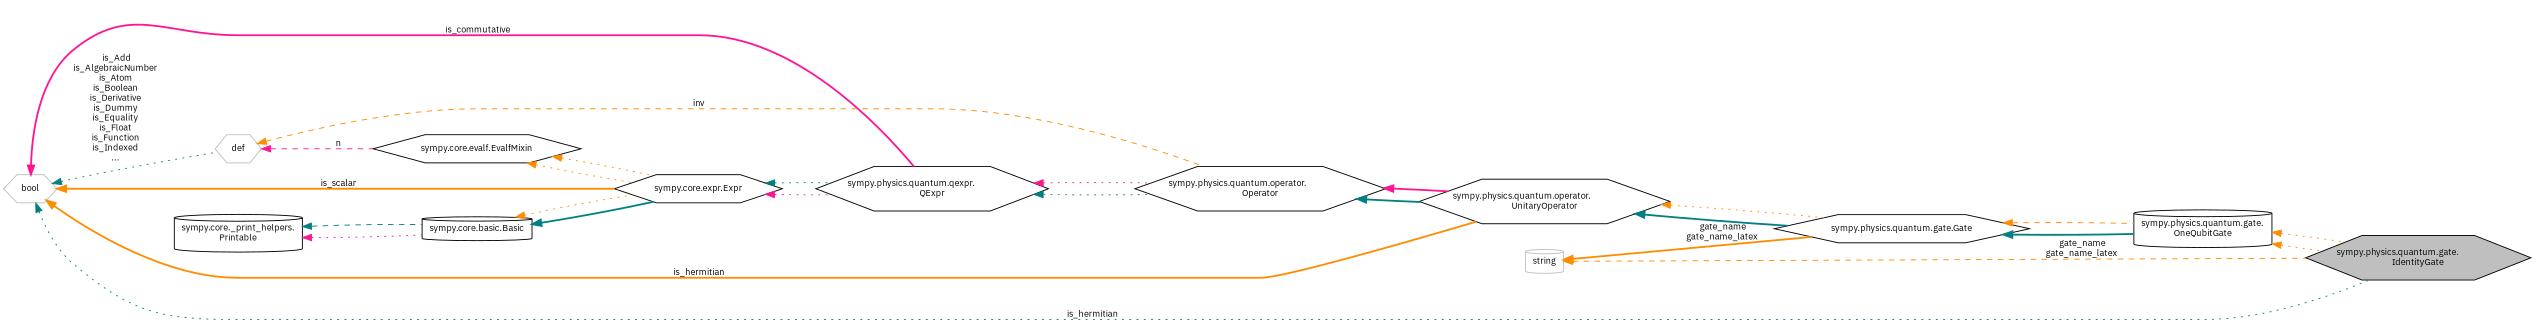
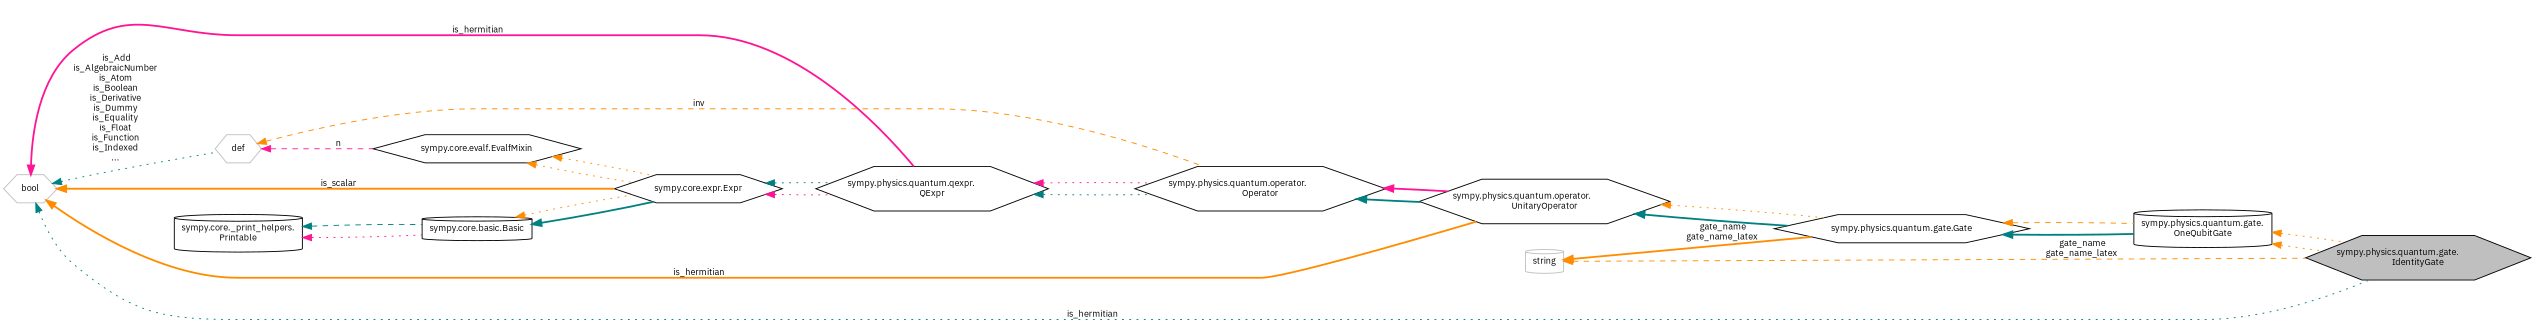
(477, 30) -> (477, 30)
